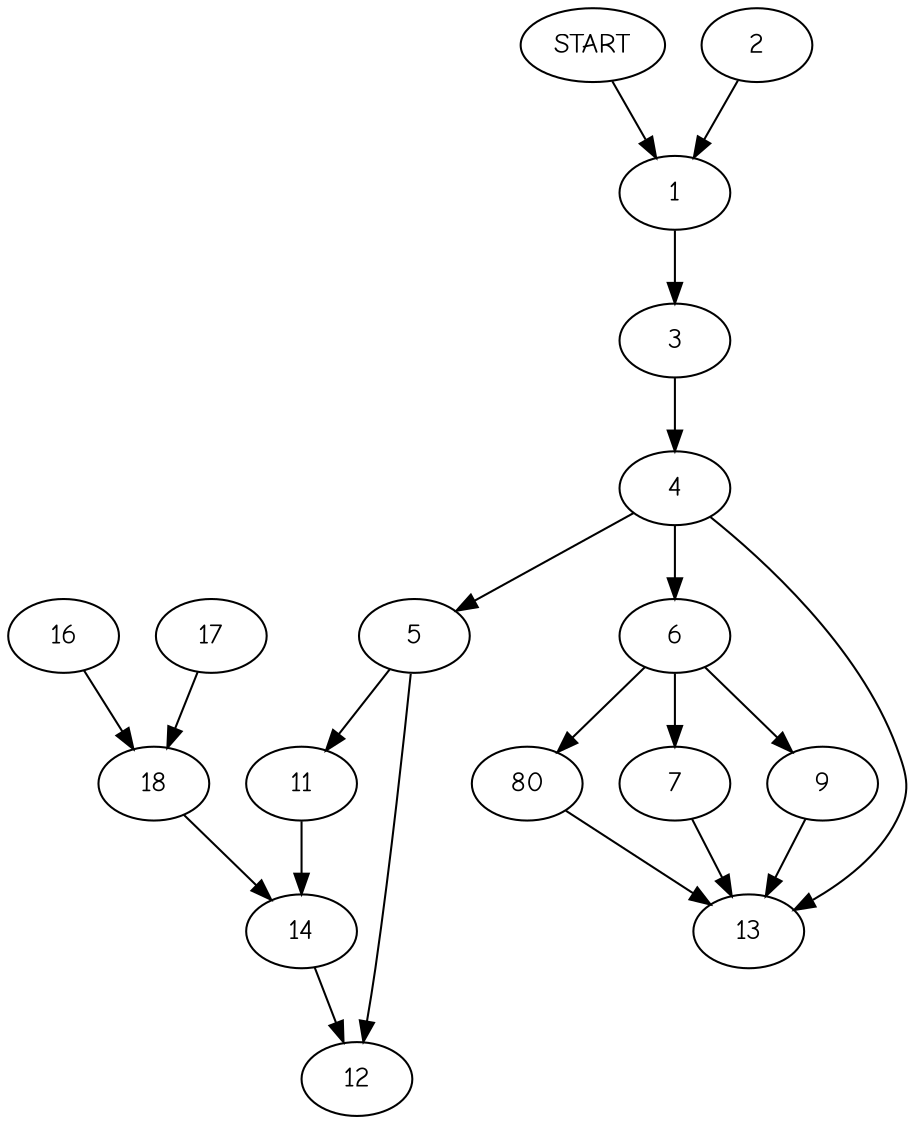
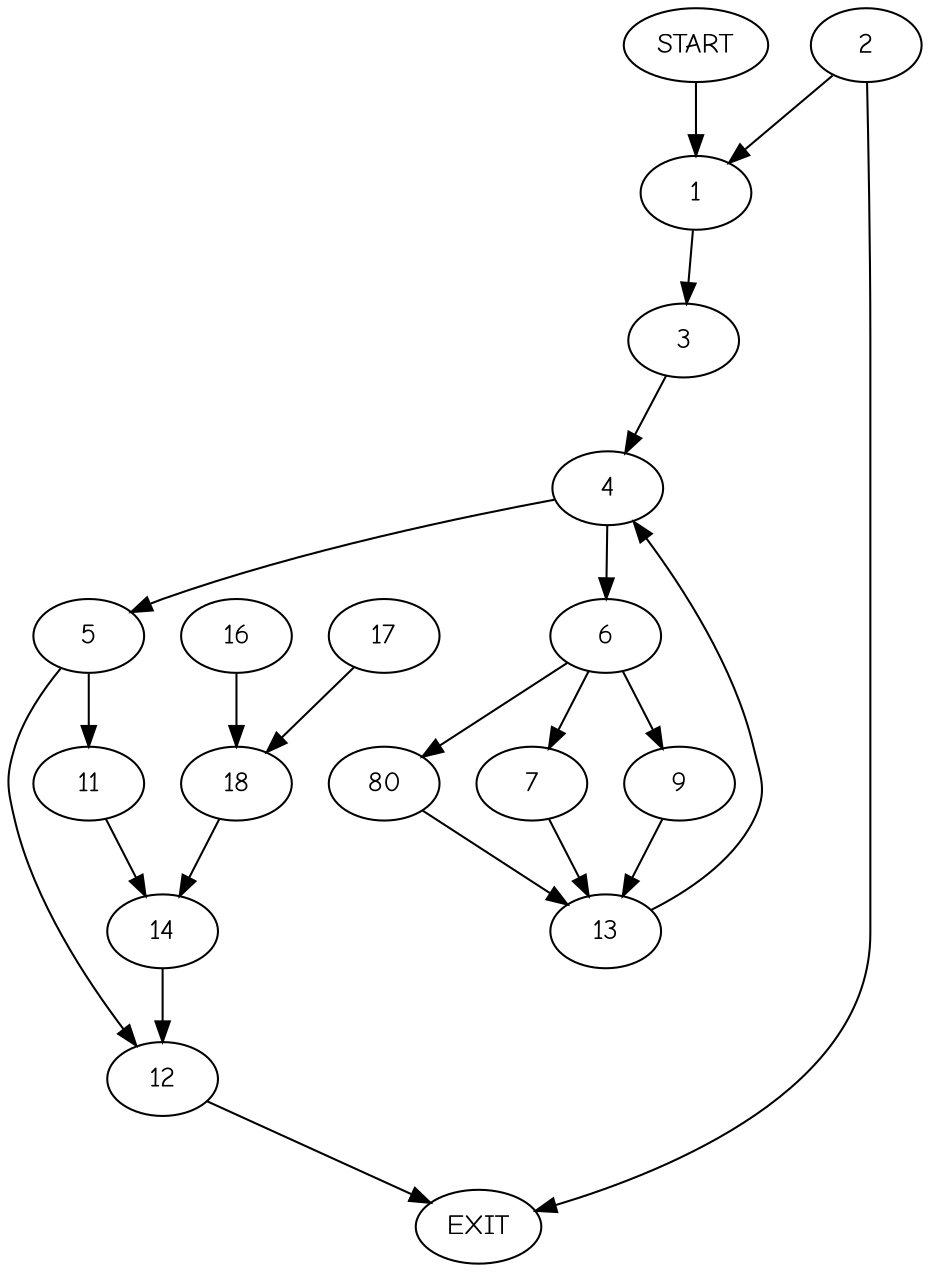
(874, 699) -> (750, 736)
none -> (479, 1227)
